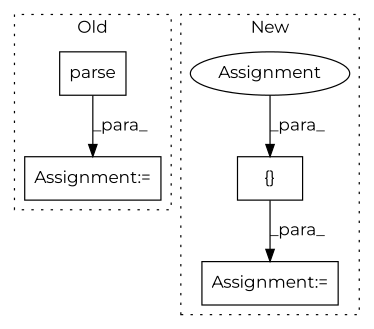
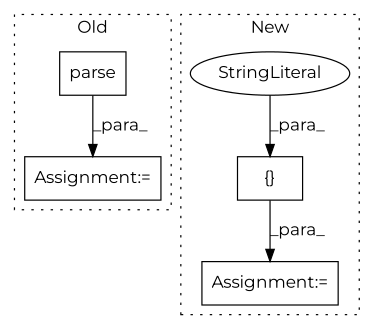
(270, 74) -> (270, 74)
